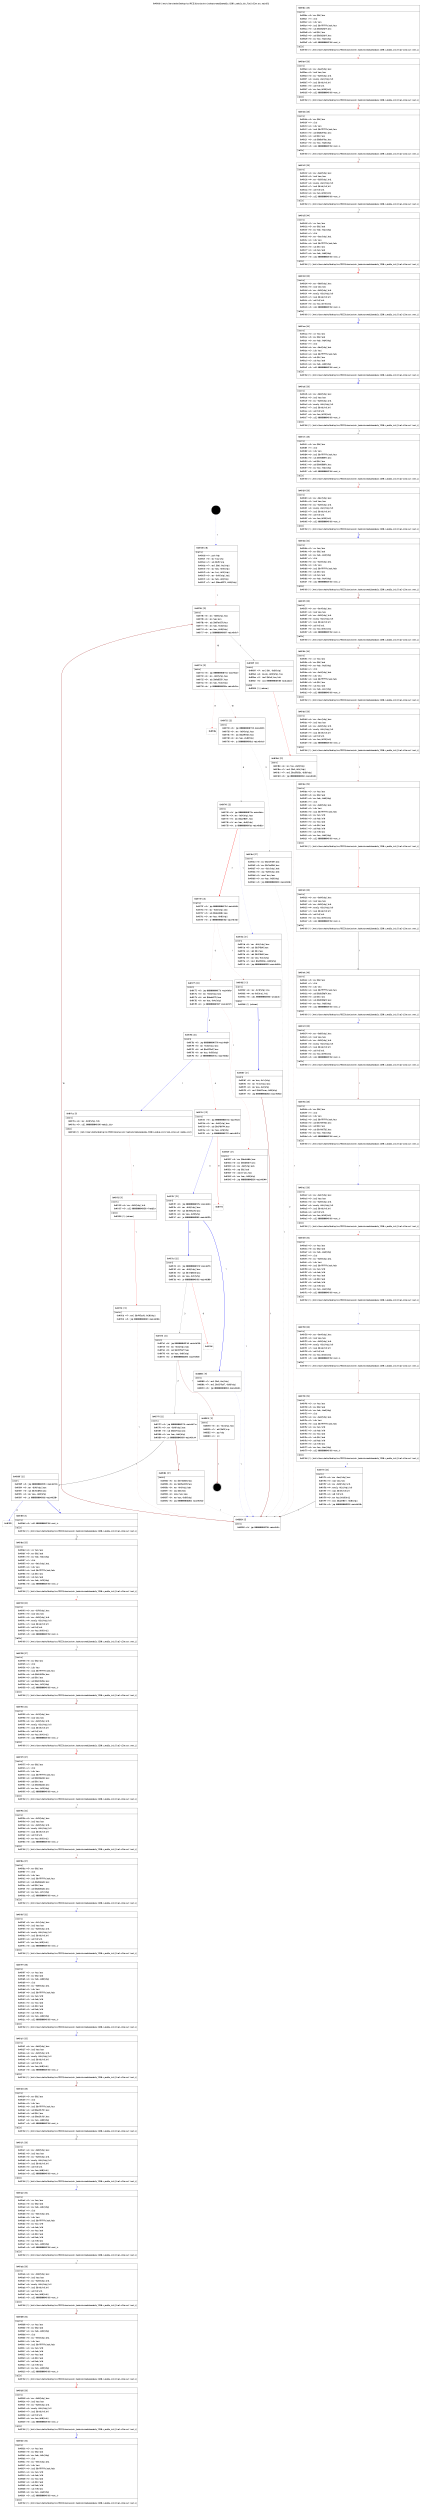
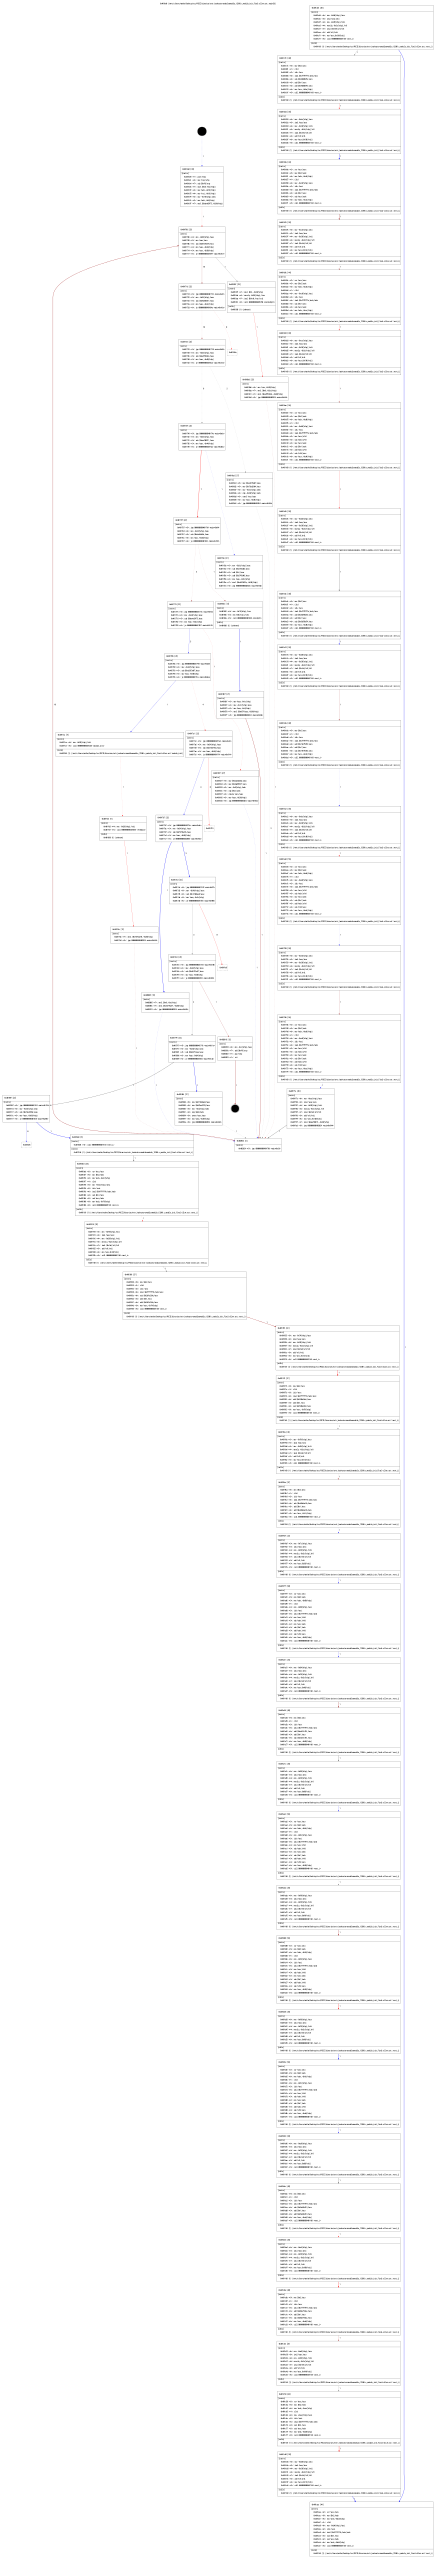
(358, 381) -> (404, 1275)
(177, 1455) -> (195, 1076)
none -> (338, 2156)
